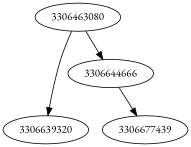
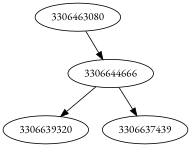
(58, 69) -> (81, 99)
(145, 130) -> (145, 130)
